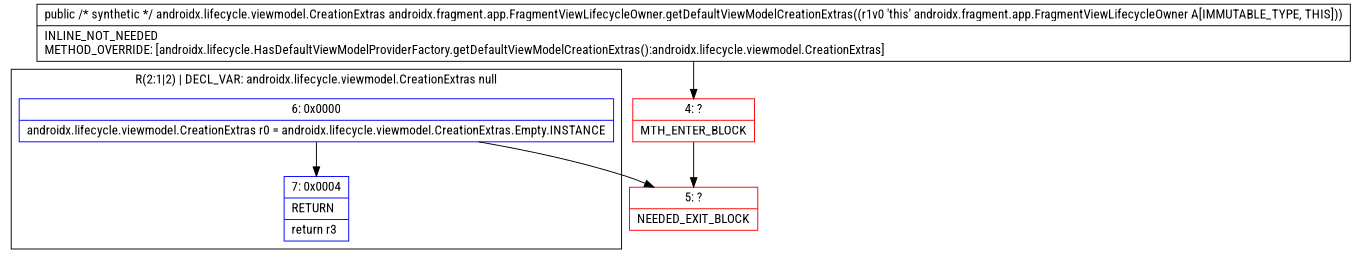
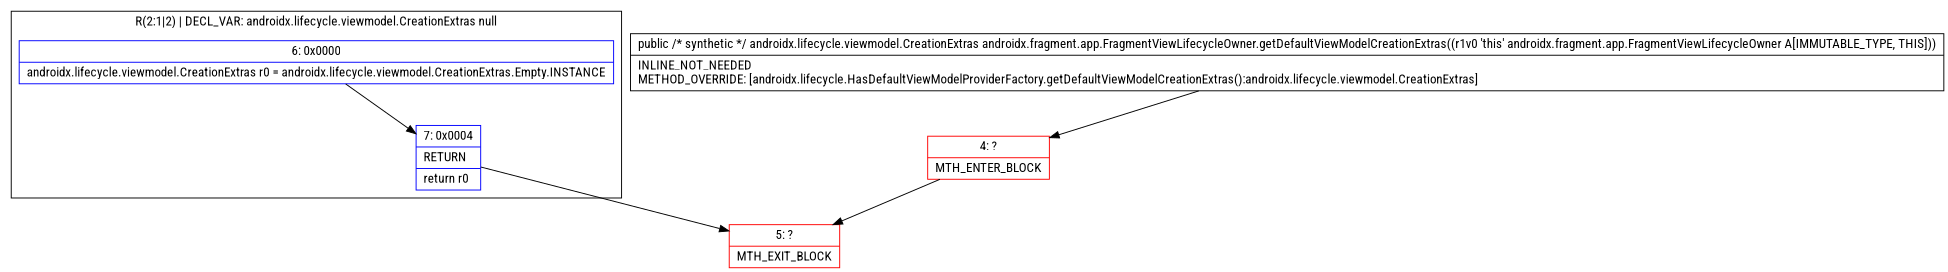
(563, 159) -> (576, 192)
(694, 219) -> (784, 256)
(315, 230) -> (447, 179)
